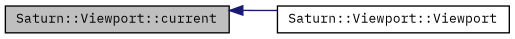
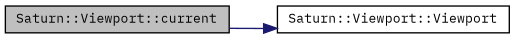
(260, 10) -> (246, 28)
